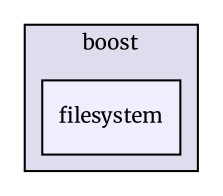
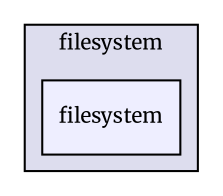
(111, 44) -> (111, 44)
